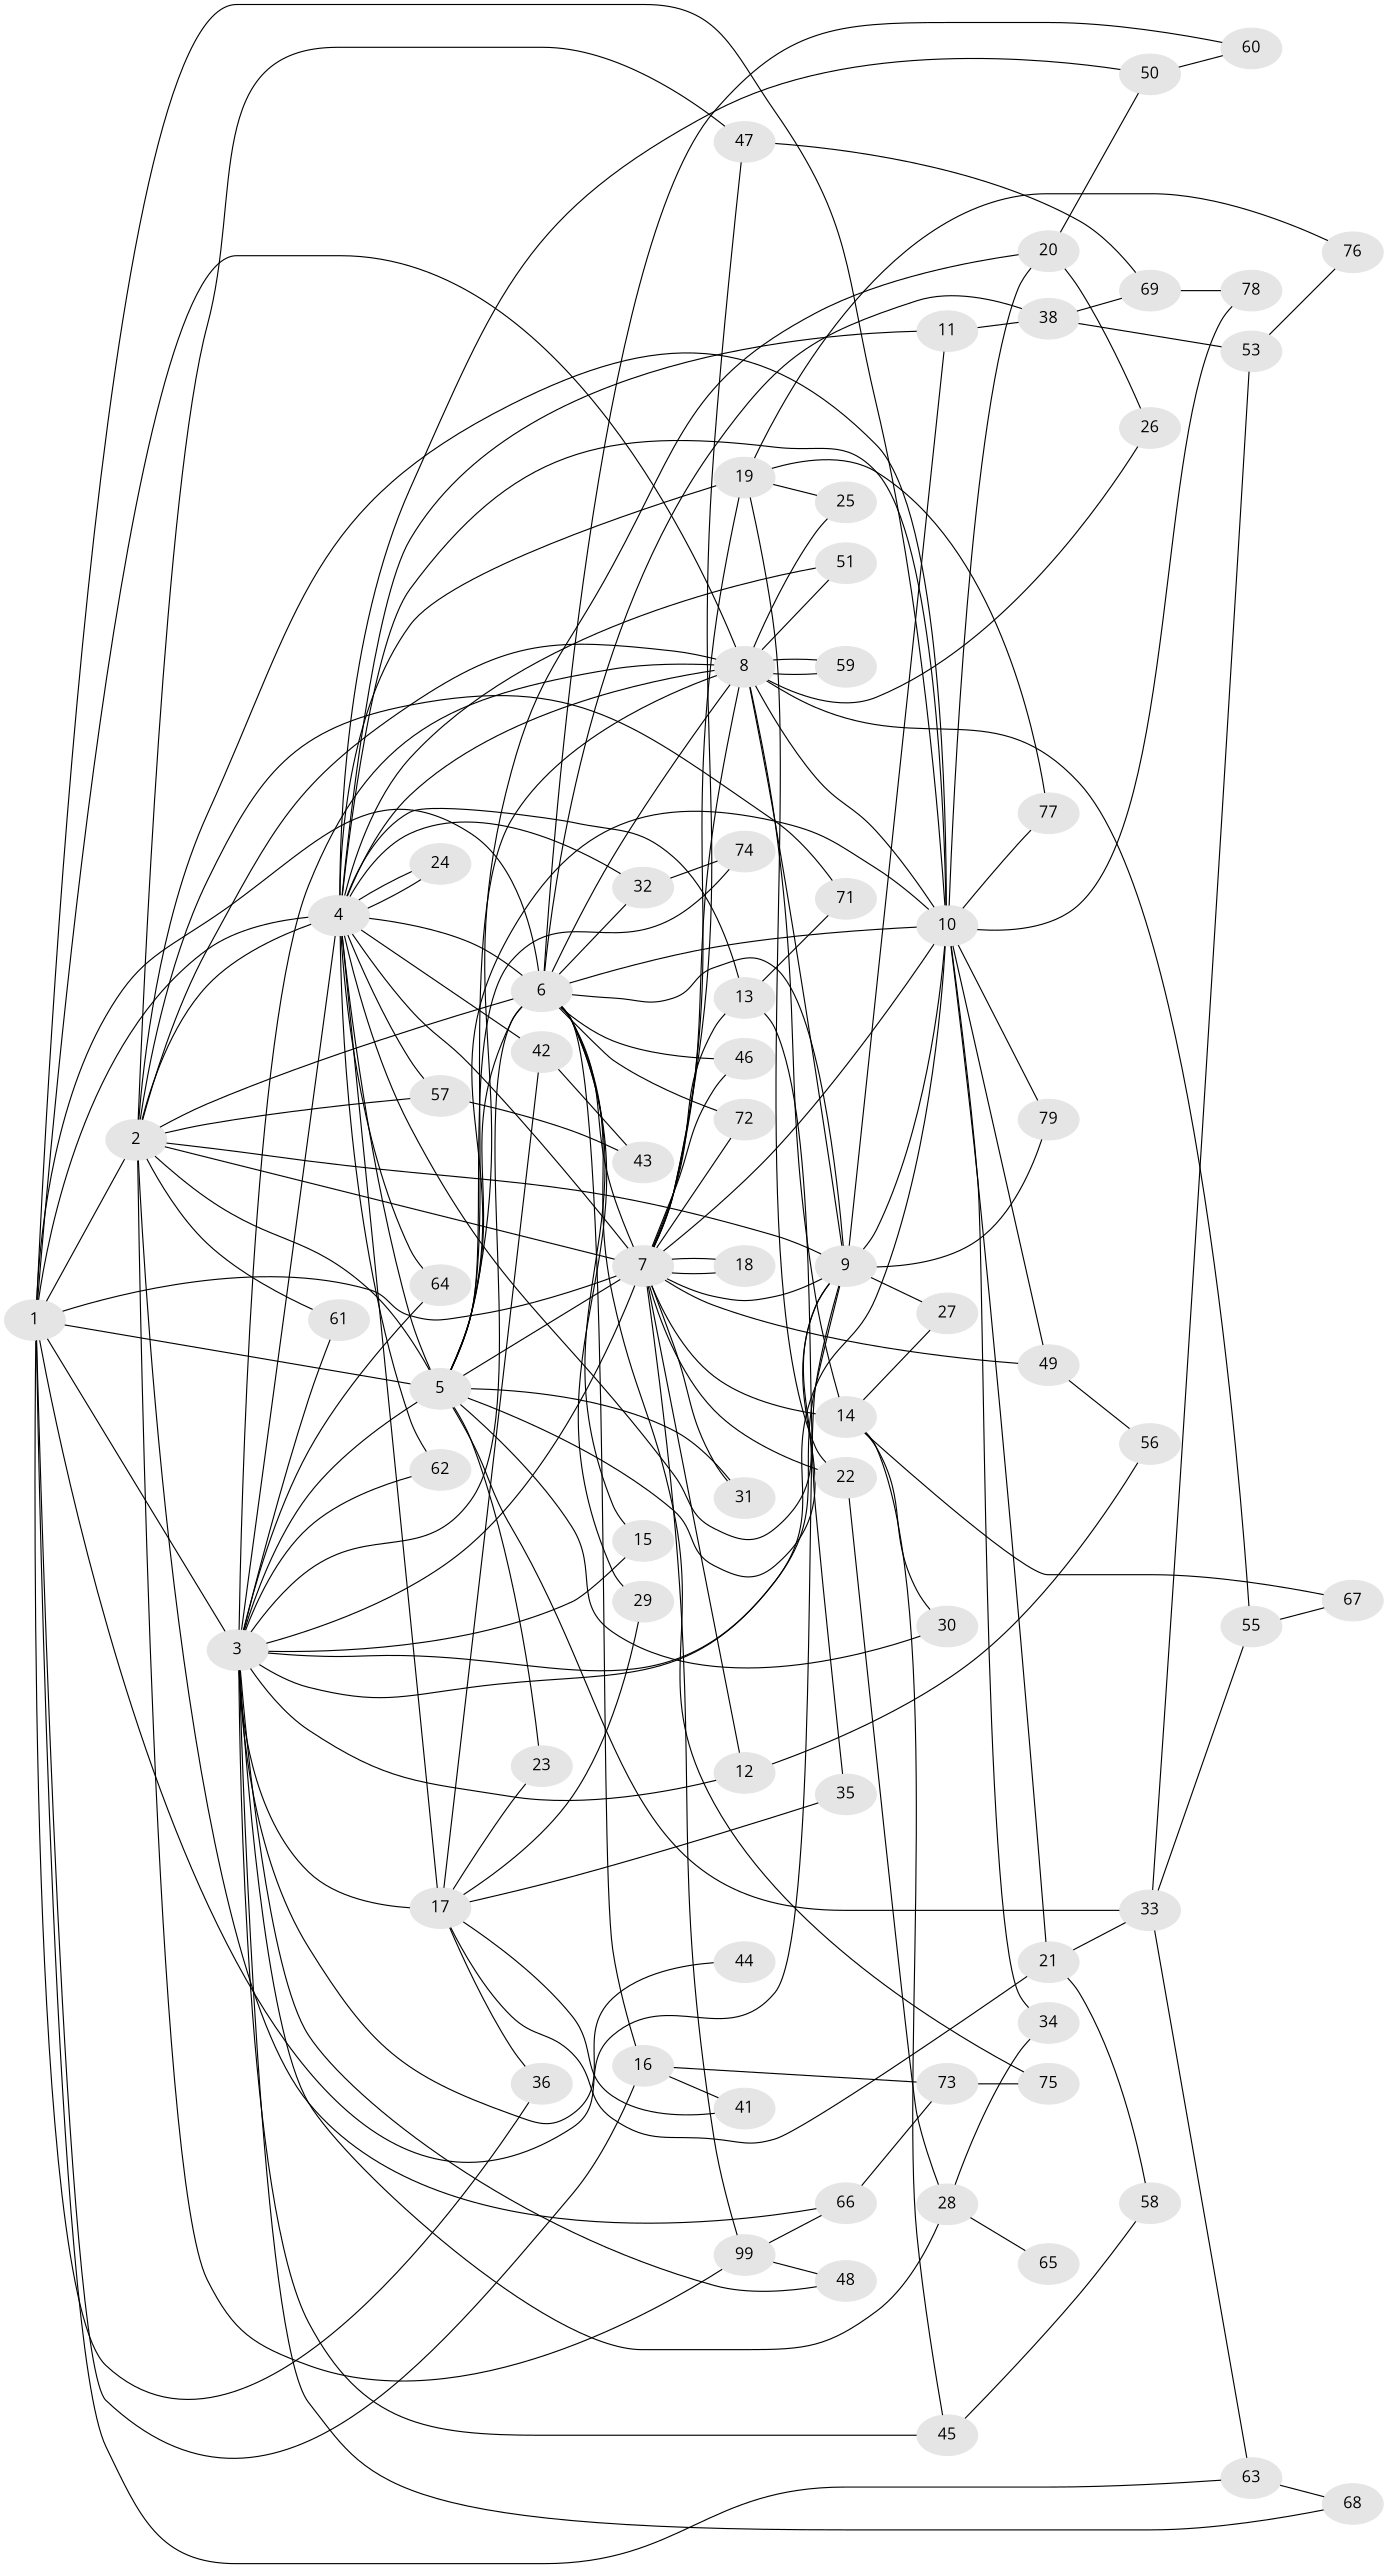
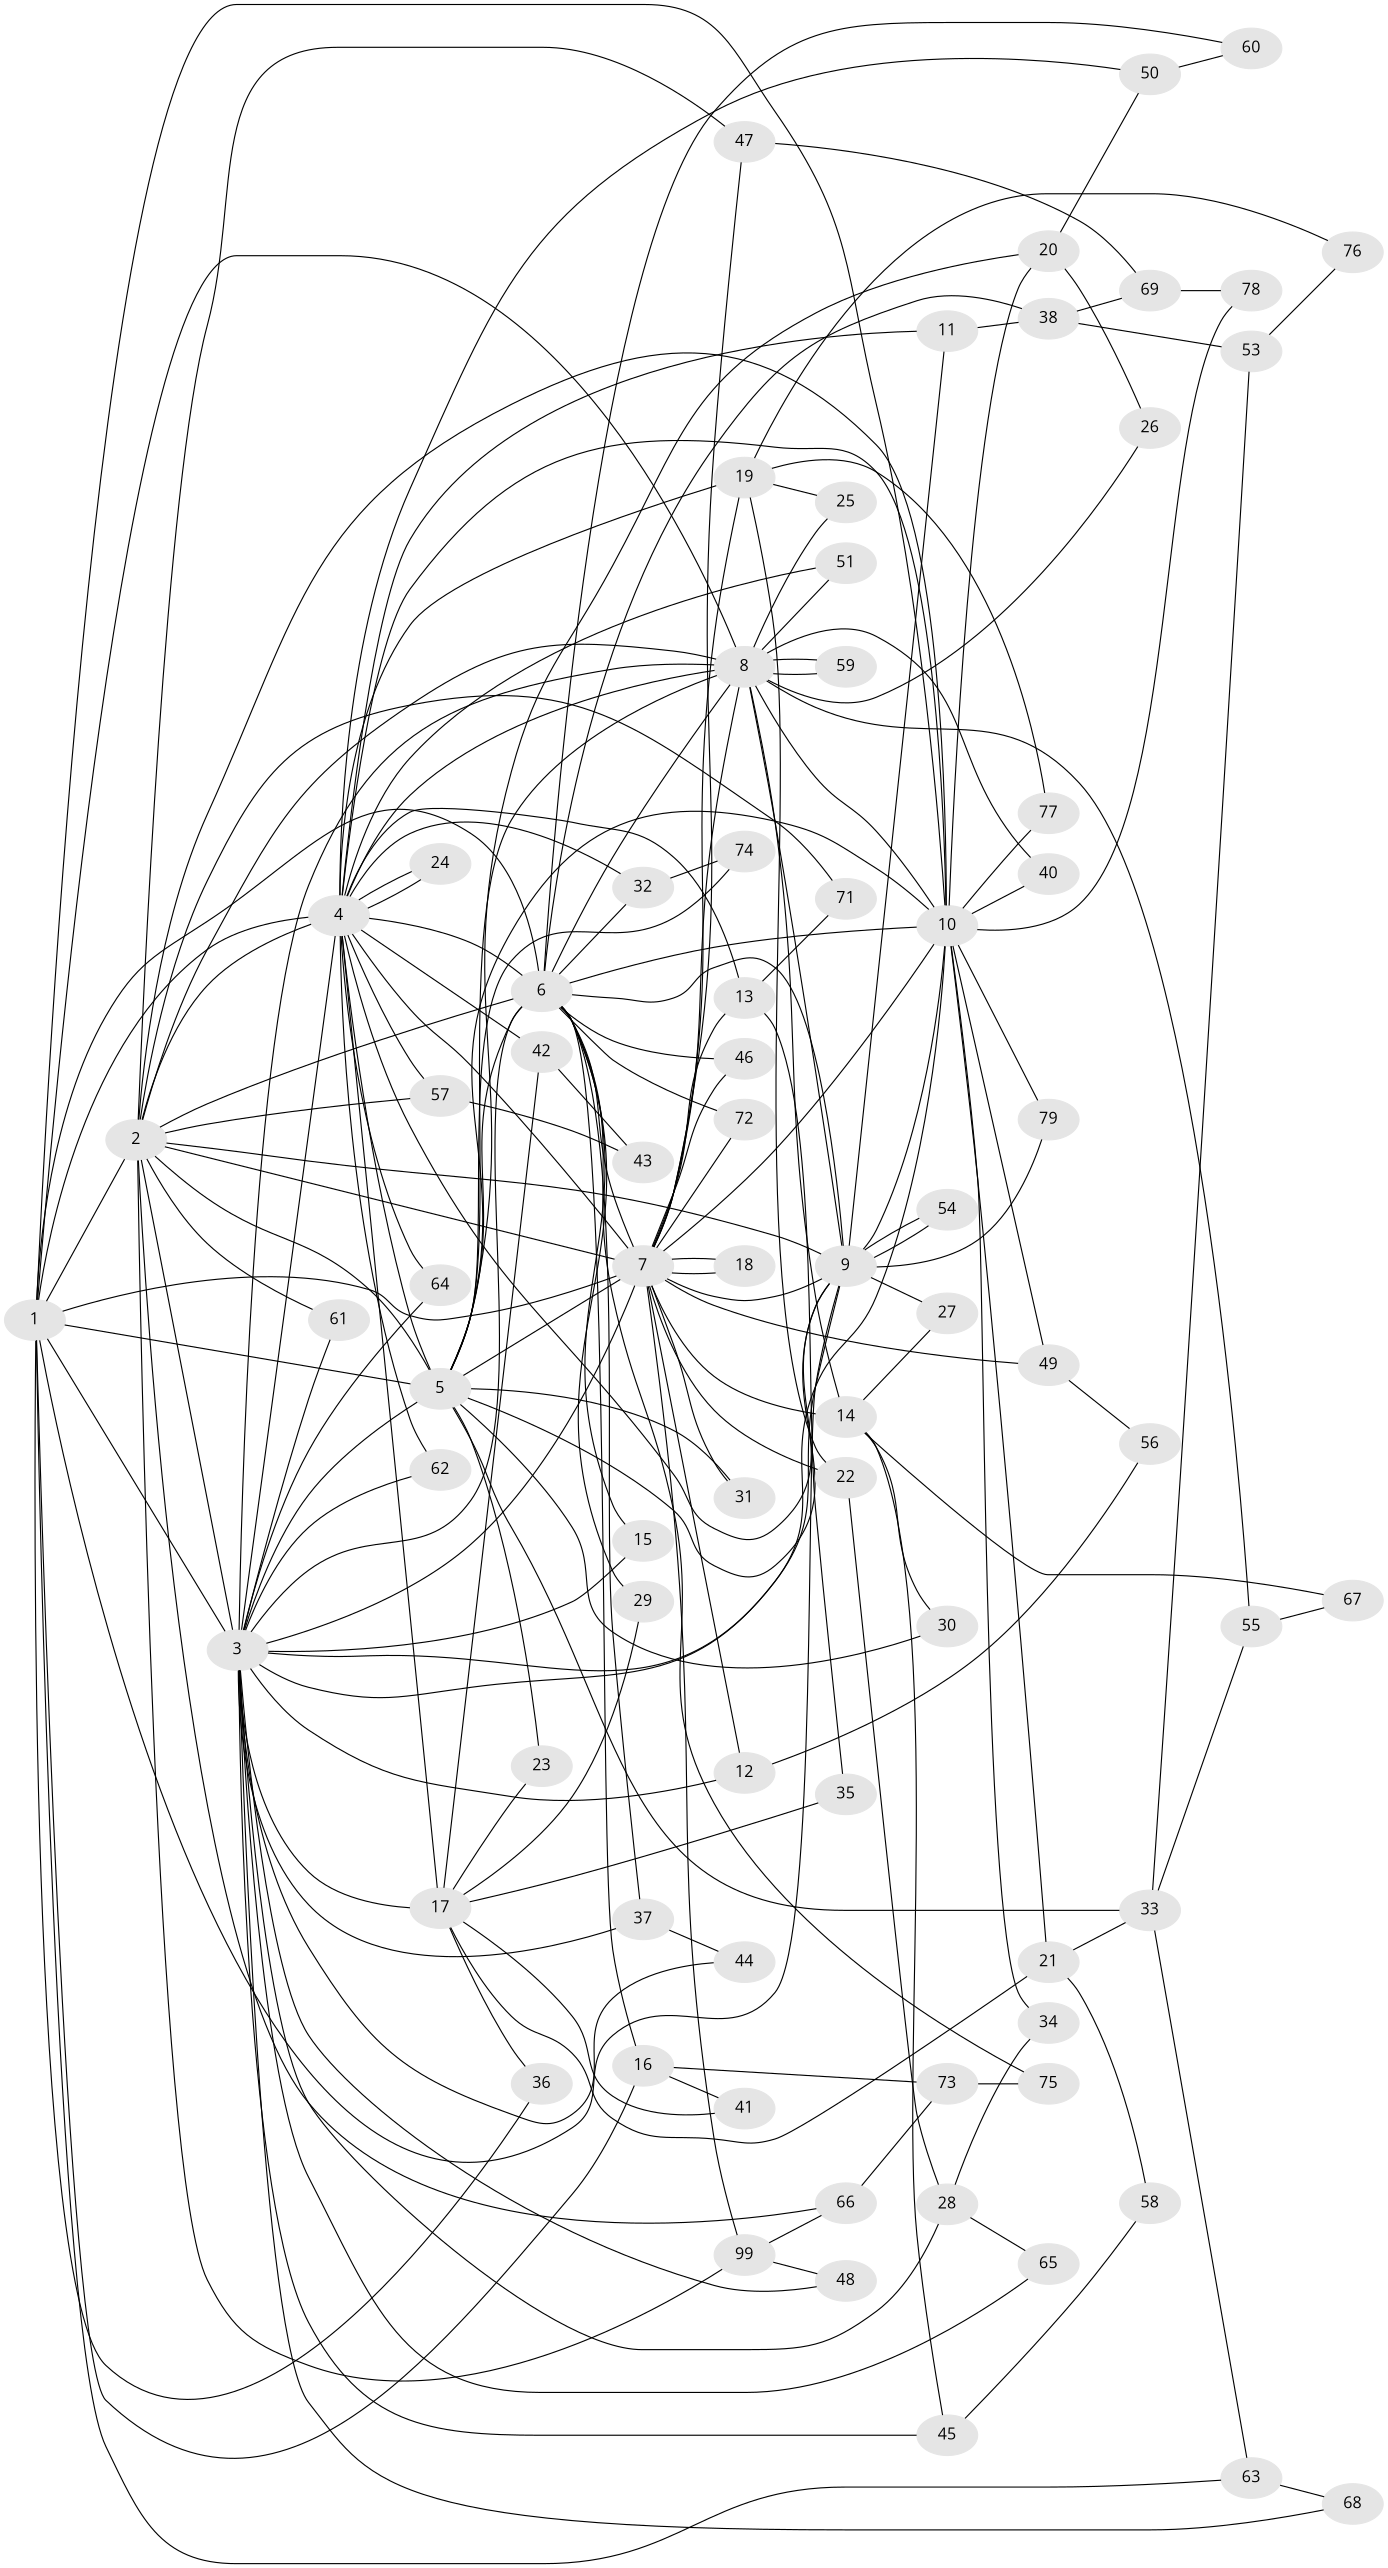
none -> (1049, 874)
none -> (947, 1210)
none -> (187, 1395)
none -> (643, 1919)
none -> (392, 2326)
